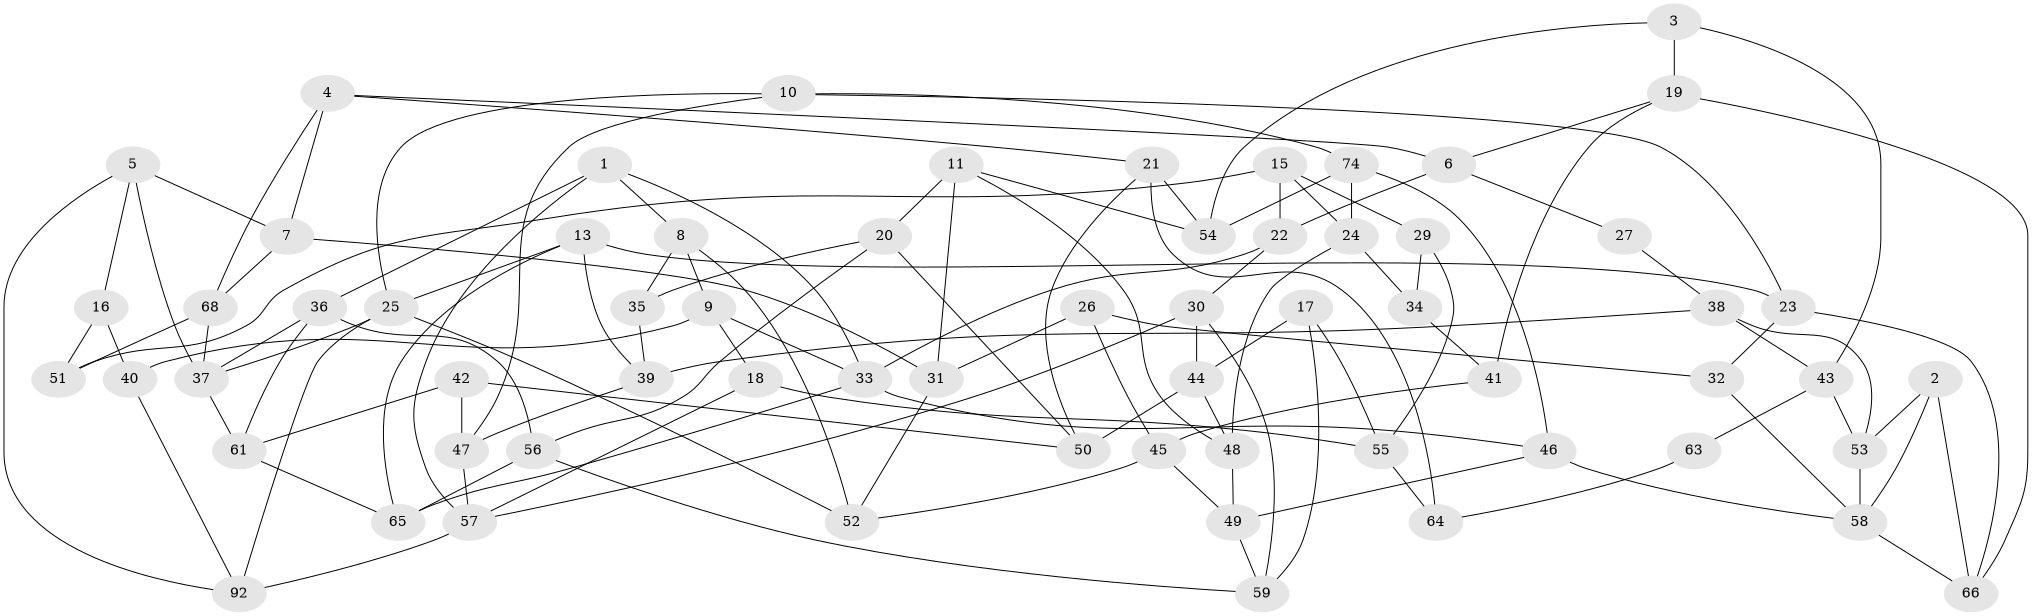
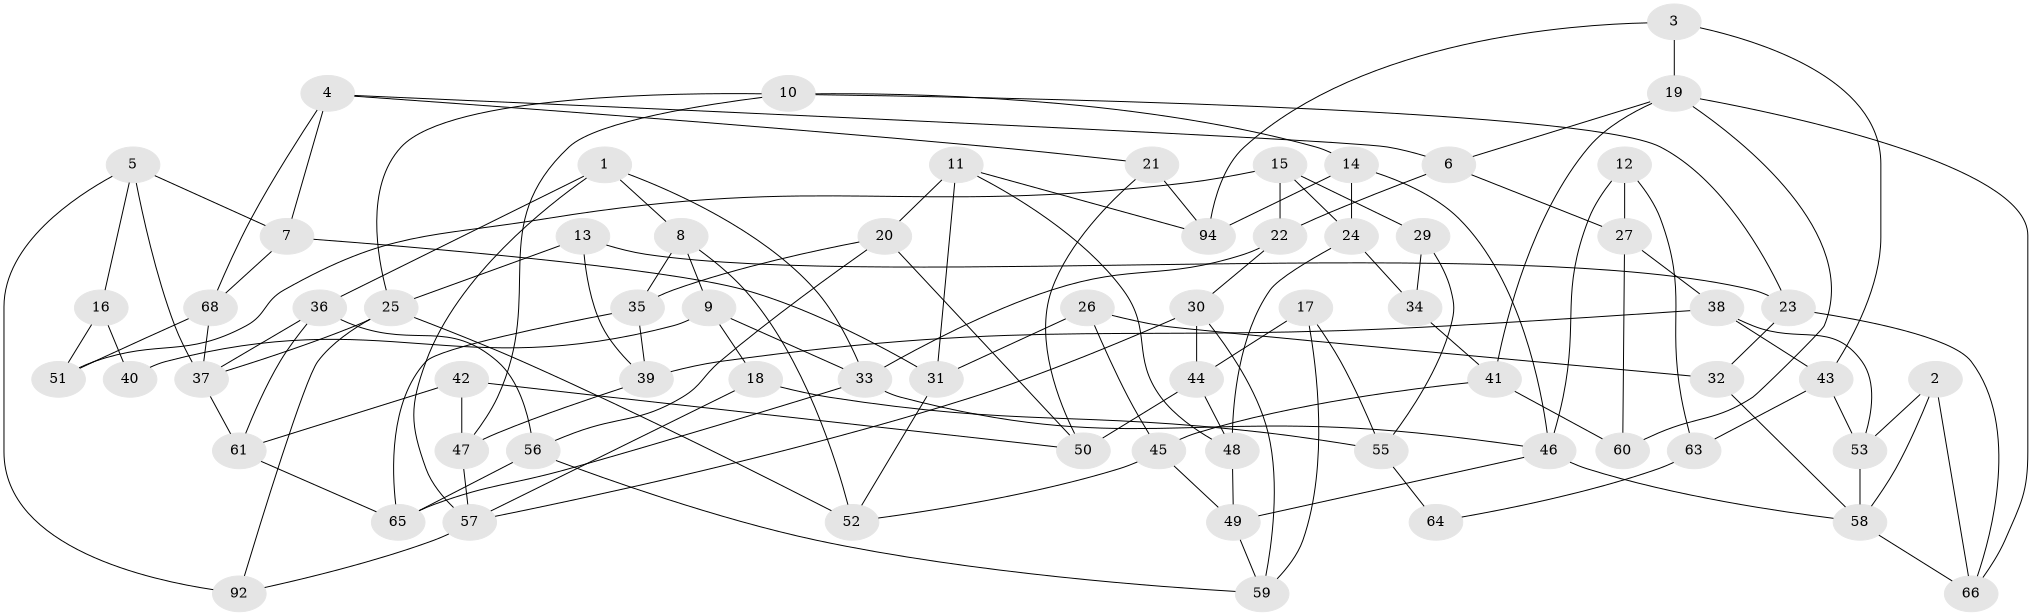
(1352, 165) -> (1352, 165)
none -> (1625, 165)
(1209, 236) -> (1209, 236)
(1335, 286) -> none
(407, 354) -> (445, 352)
none -> (1623, 451)
(185, 487) -> none
